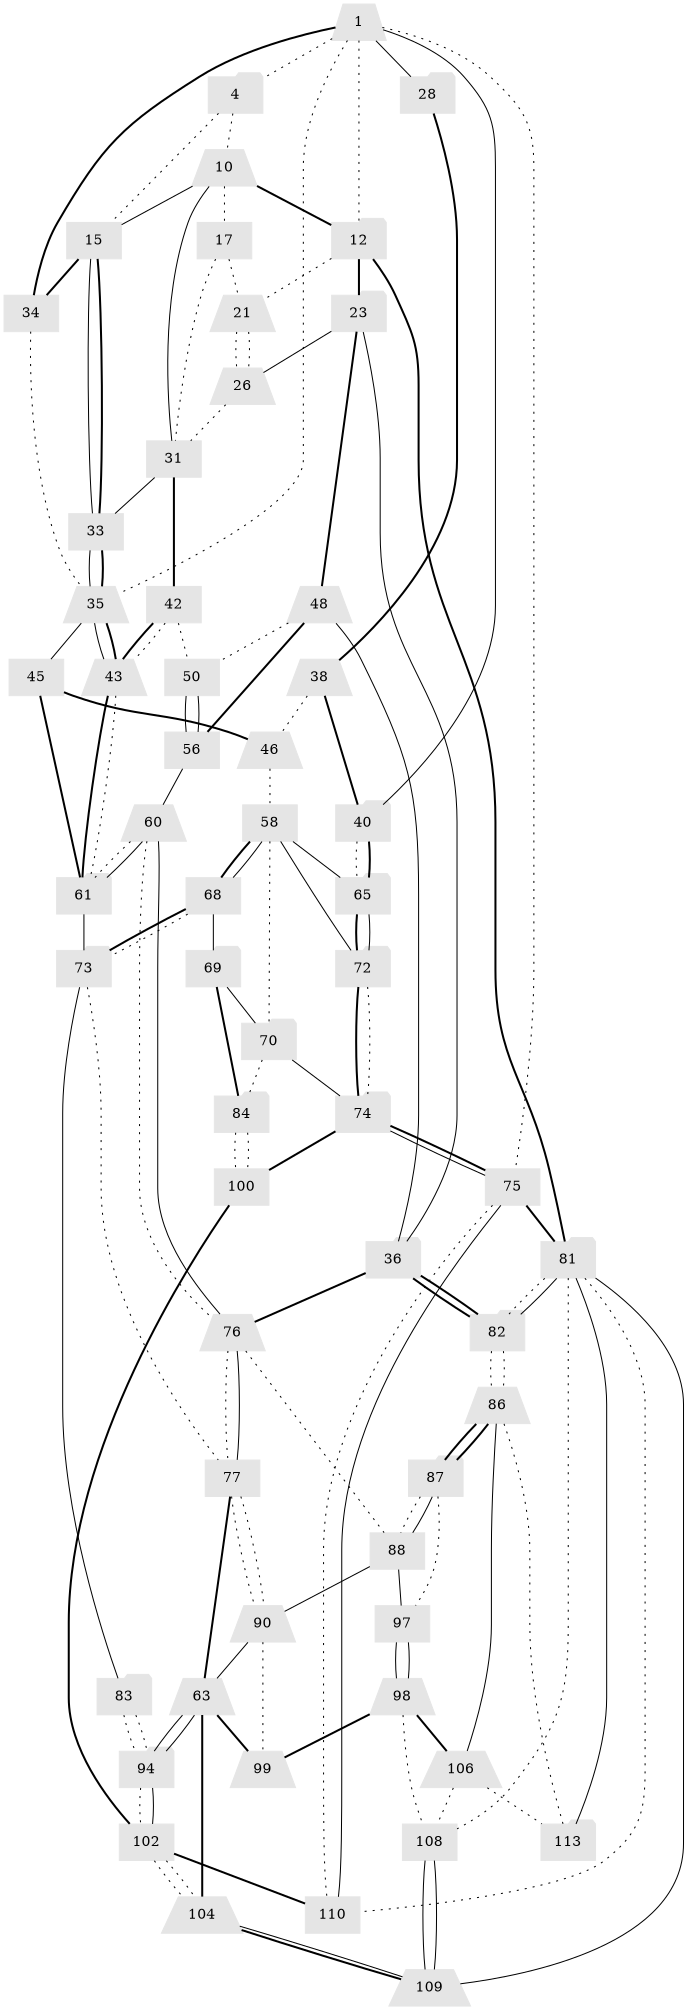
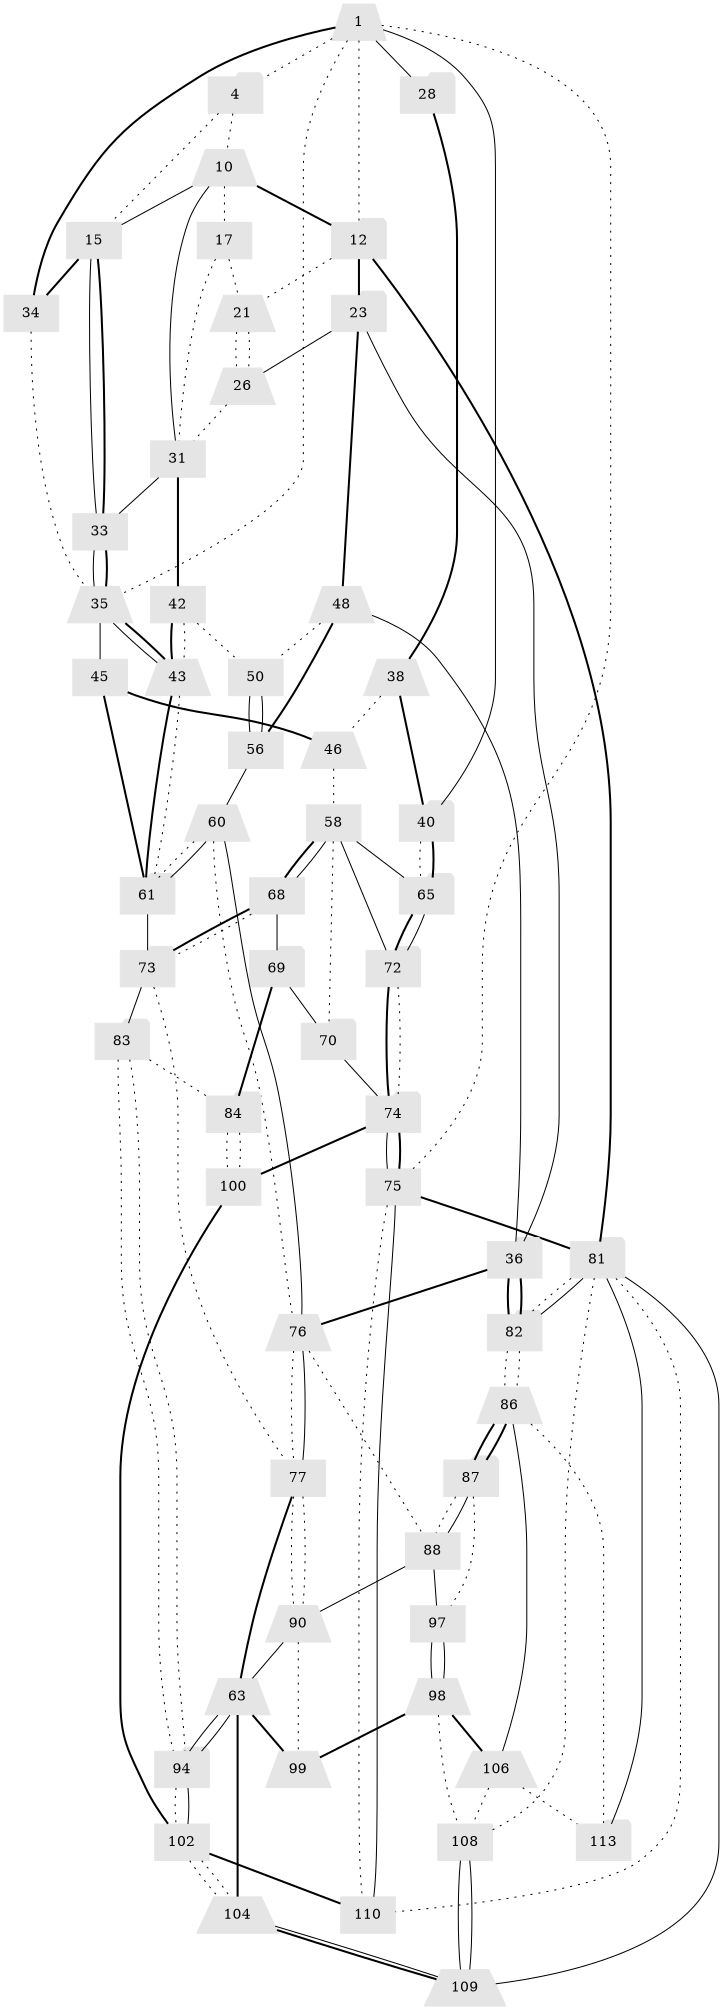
(255, 1078) -> (182, 1081)
